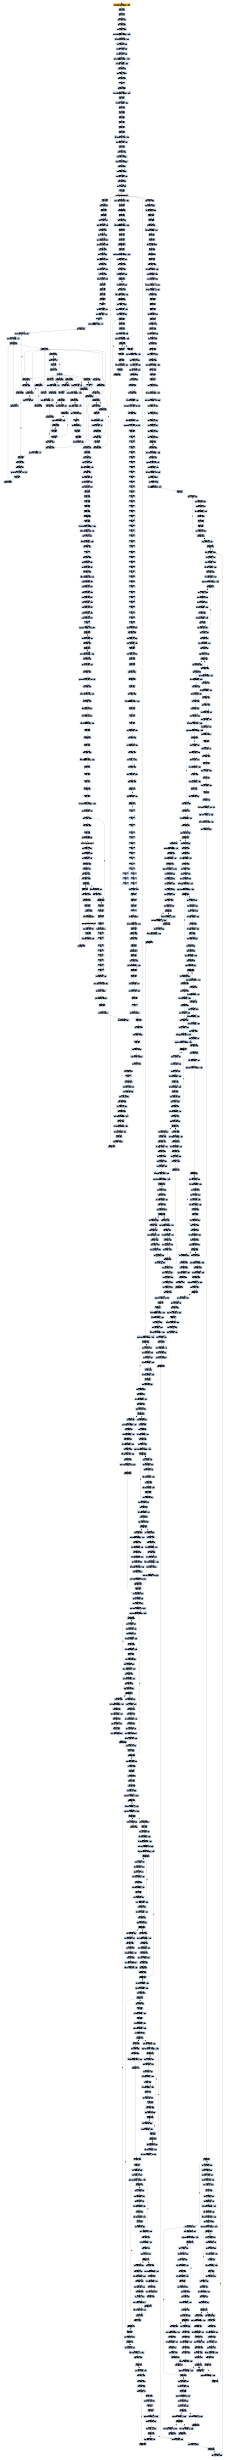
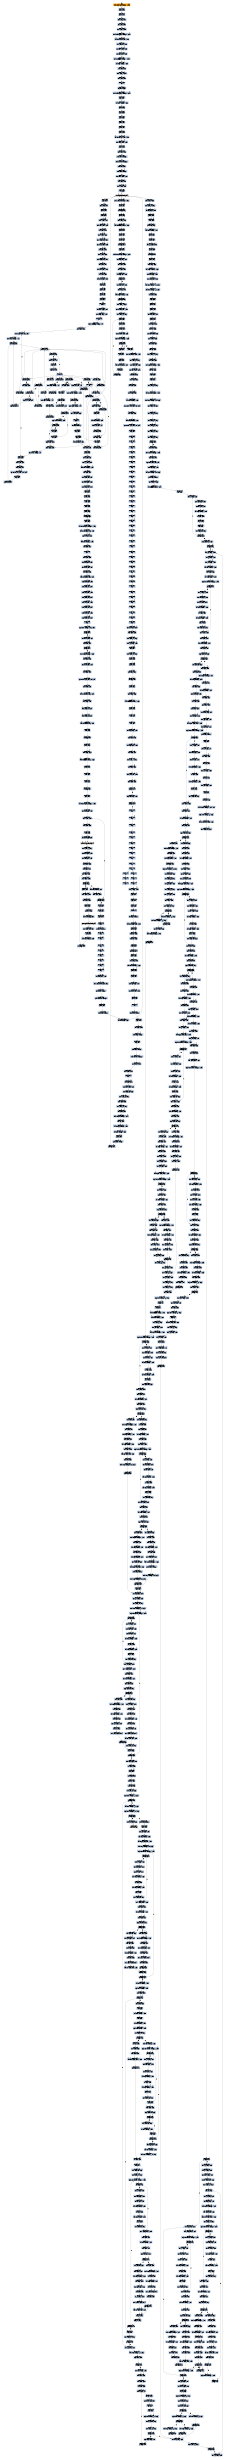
(139, 2368) -> (140, 2367)
